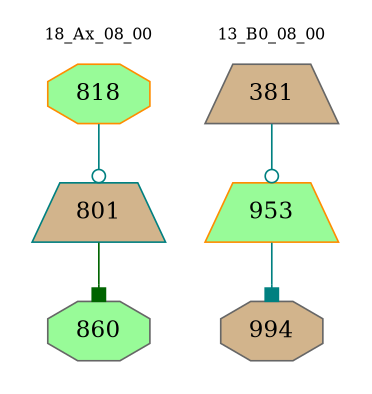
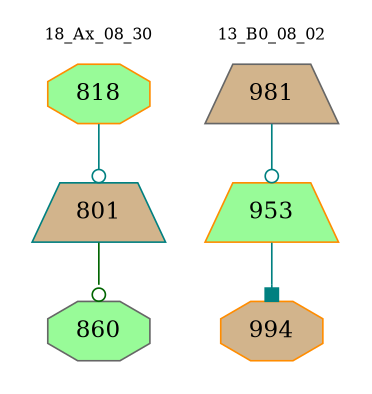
(99, 35) -> (99, 35)
(272, 35) -> (272, 35)
(272, 94) -> (272, 94)
(99, 264) -> (99, 264)
(272, 331) -> (272, 331)
